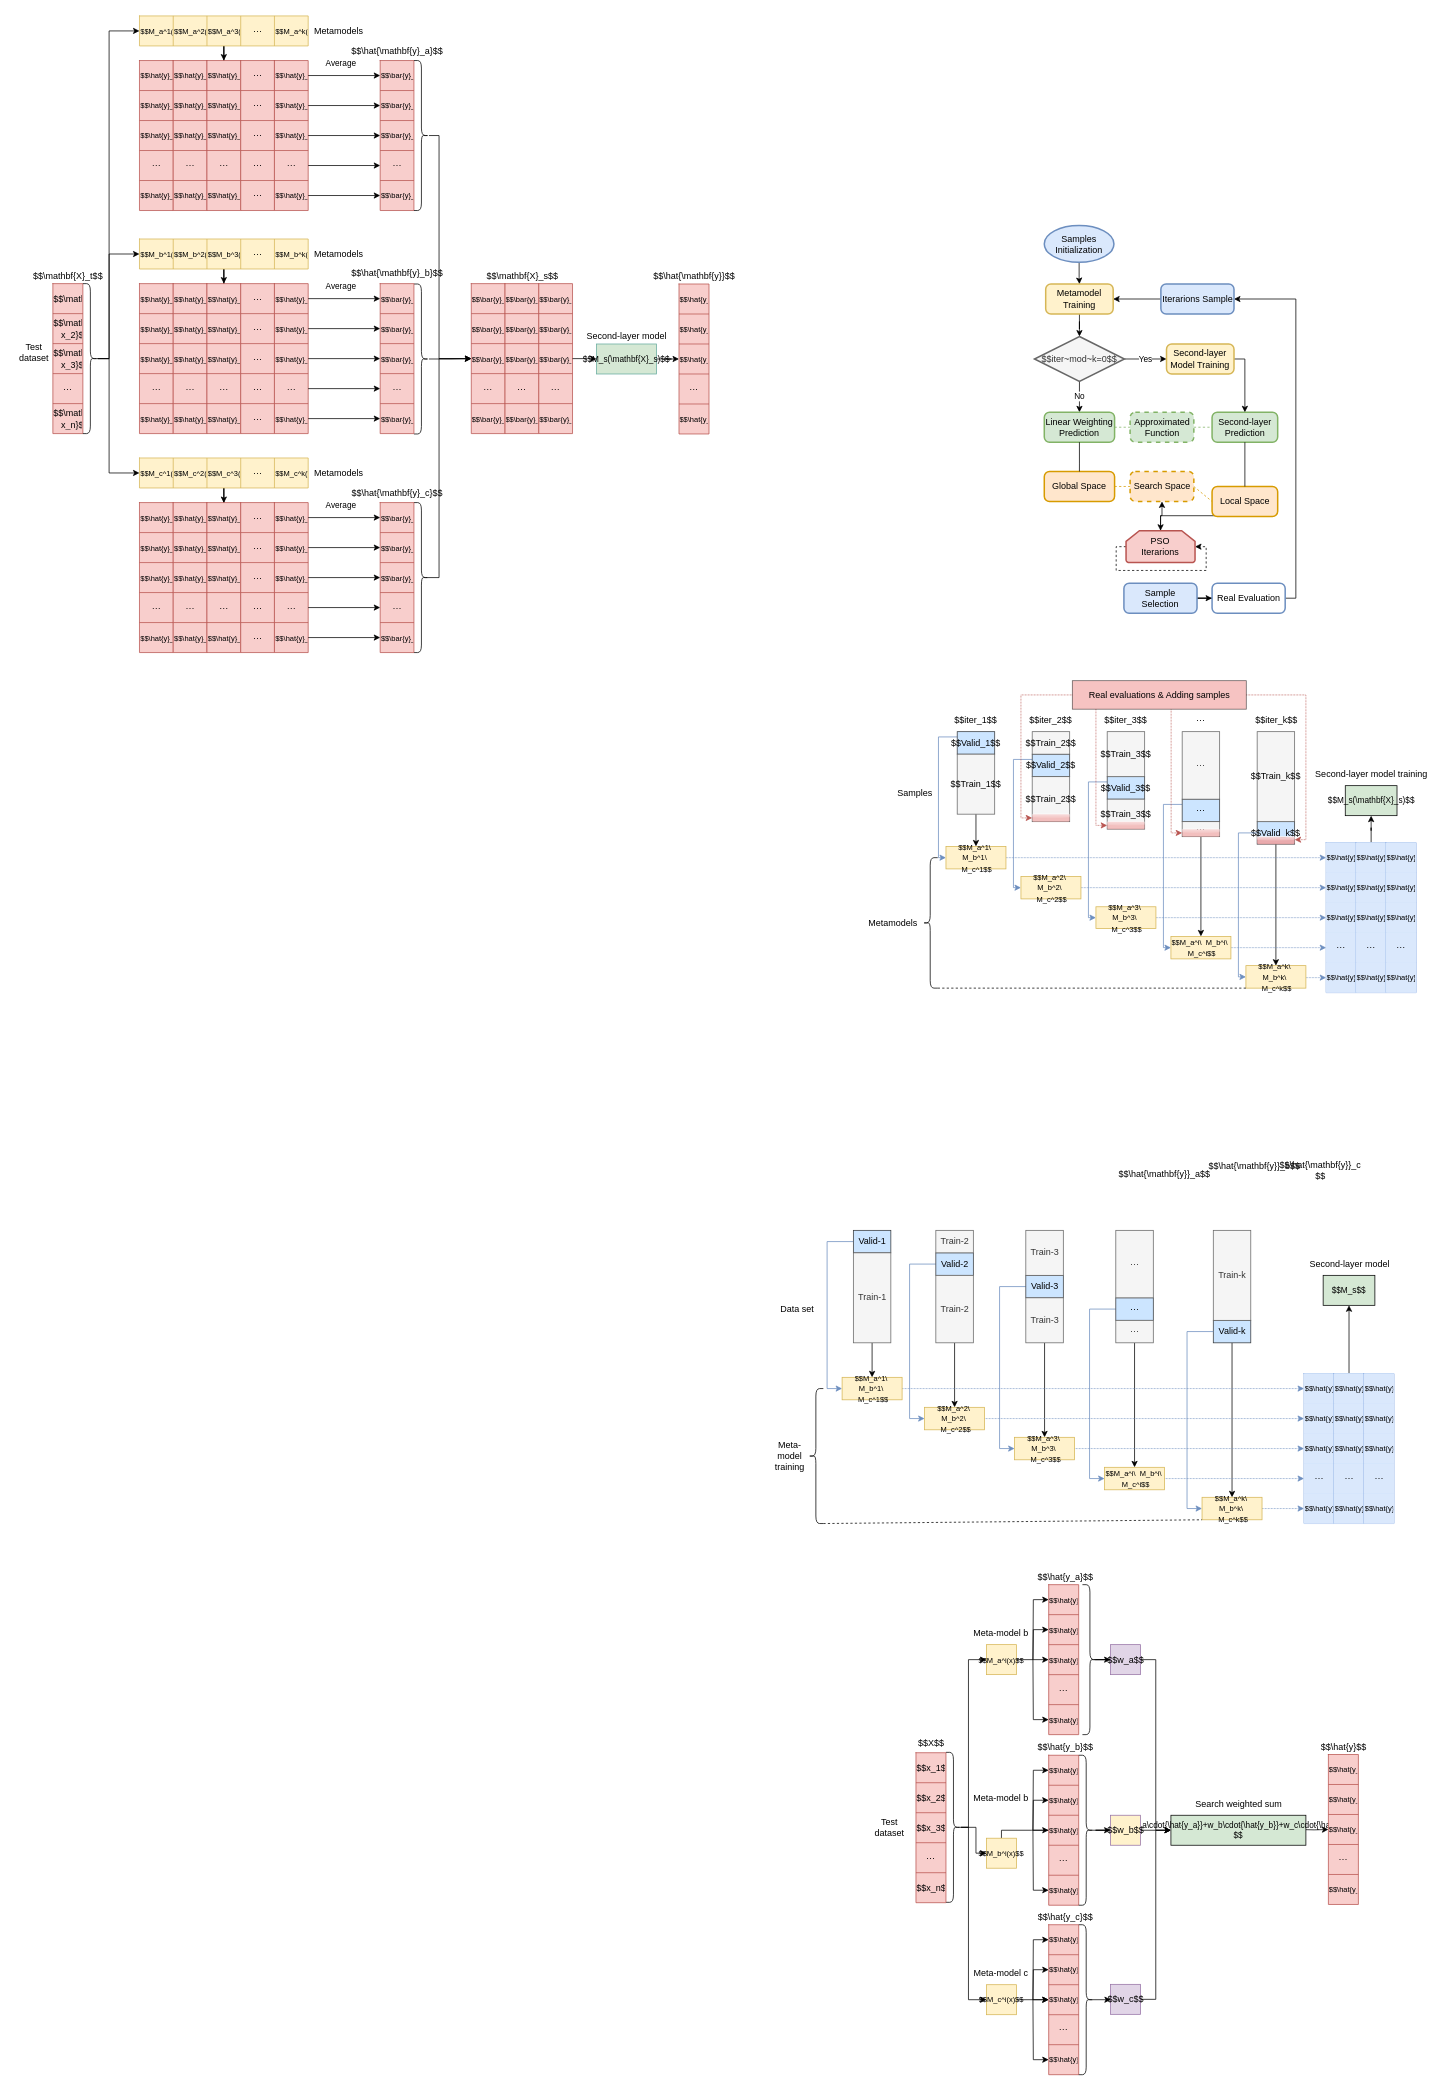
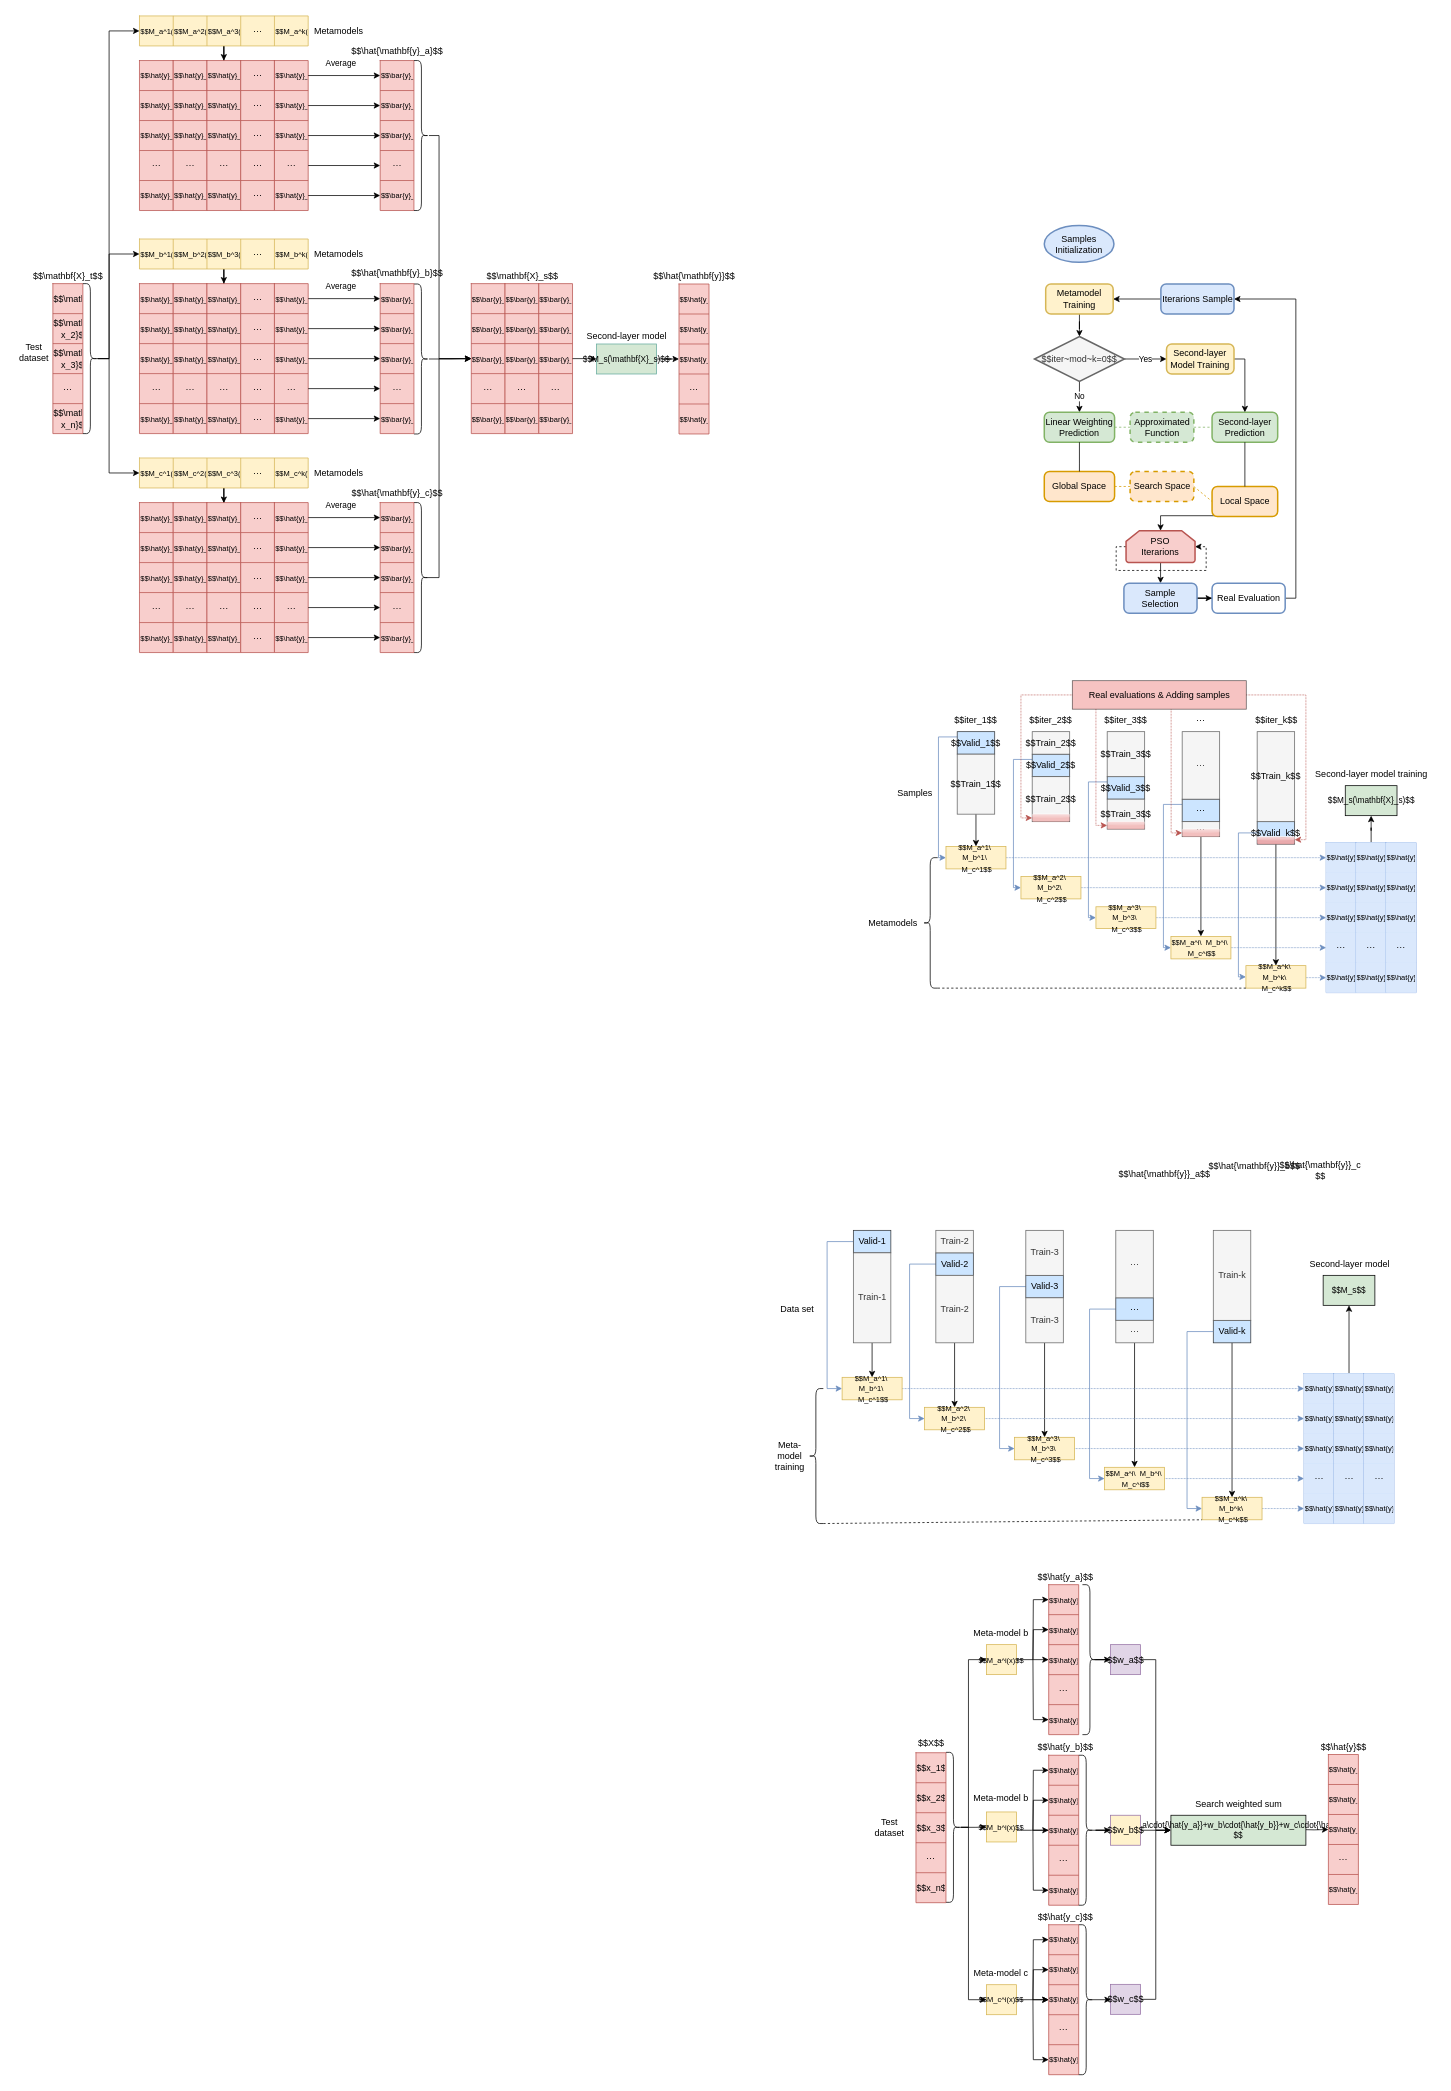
(1079, 277) -> none
(1162, 508) -> (1161, 572)
(1002, 1853) -> (1002, 1827)
